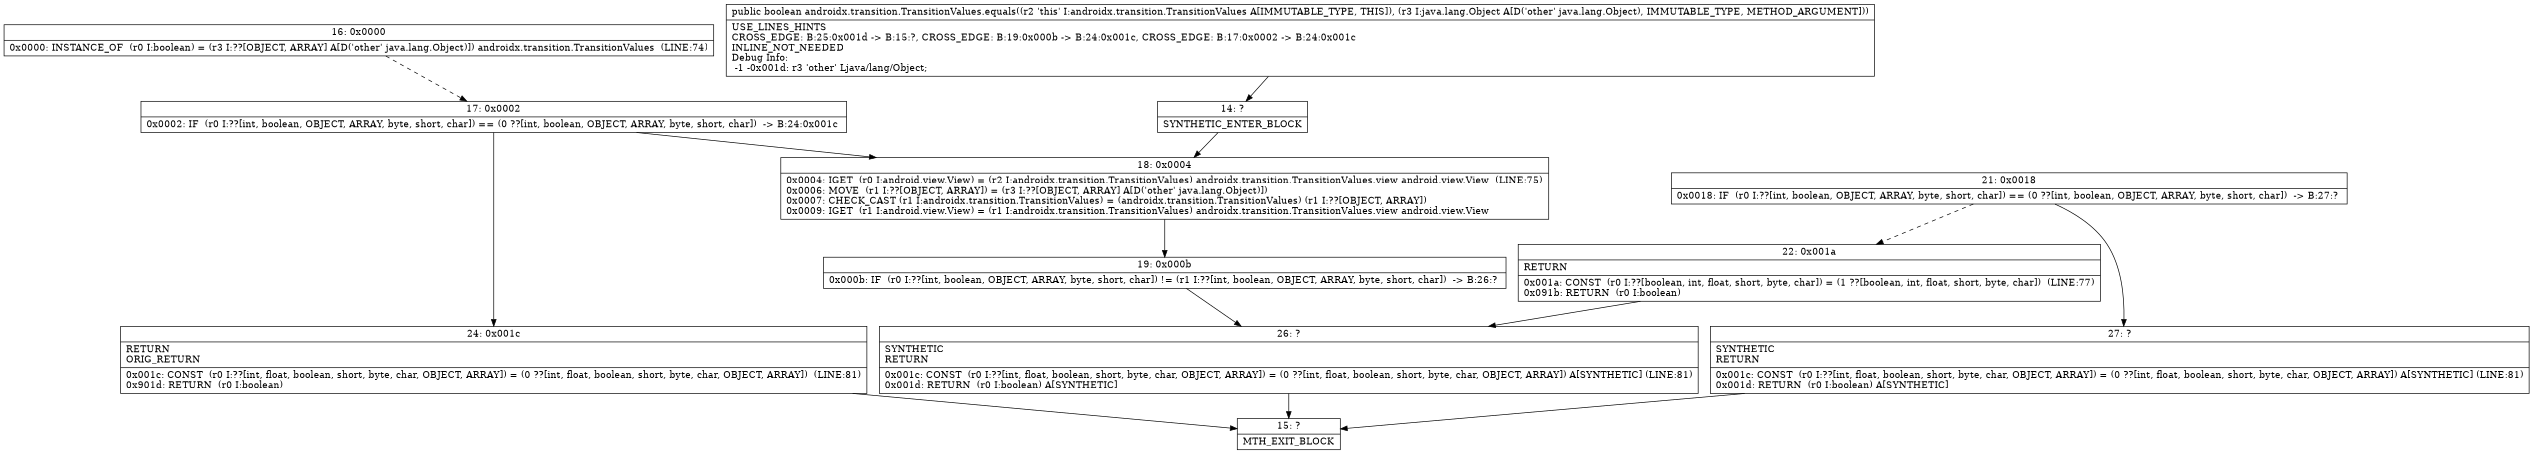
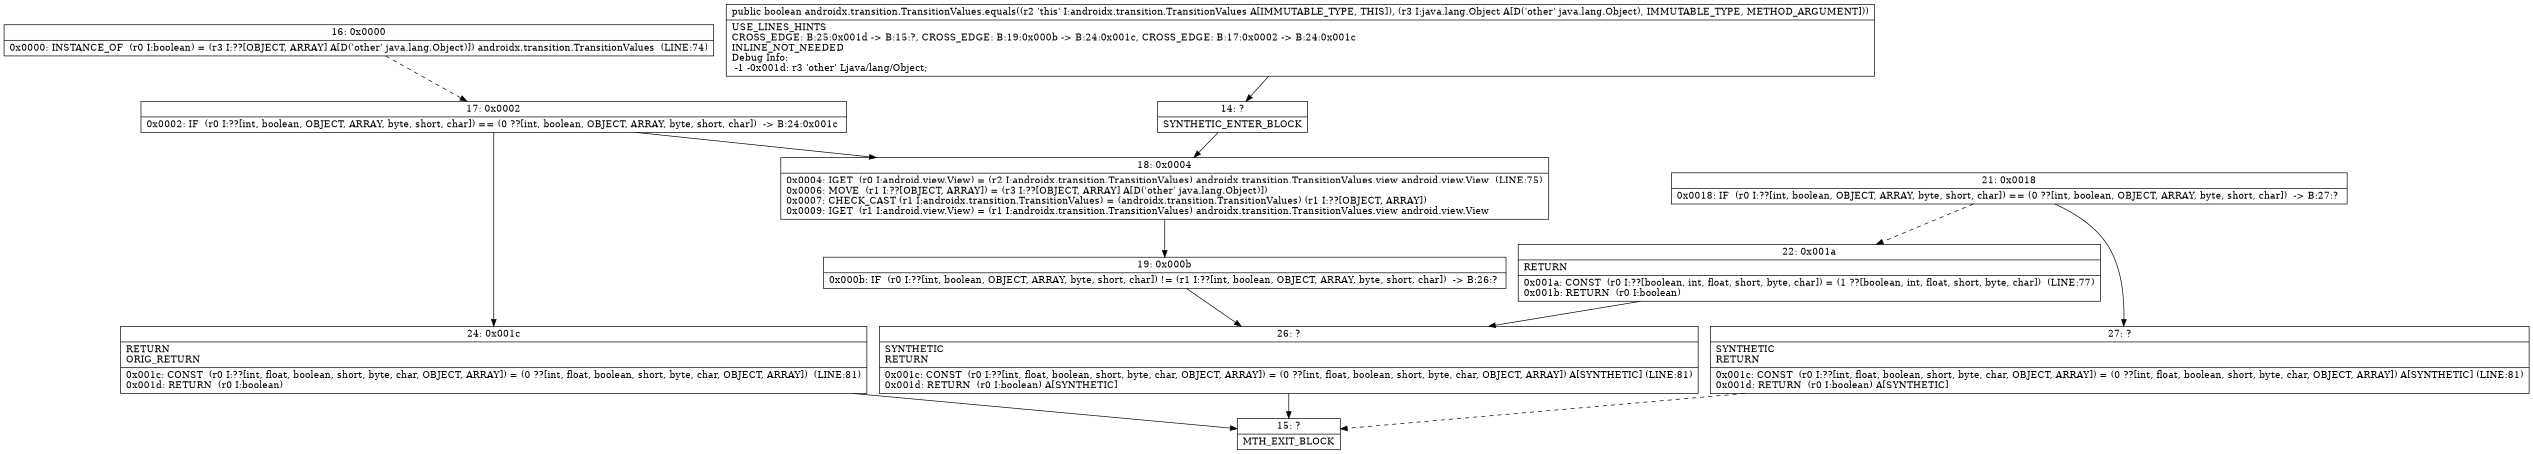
(1604, 293) -> (1604, 293)
(206, 385) -> (206, 385)
(1546, 411) -> (1546, 411)
